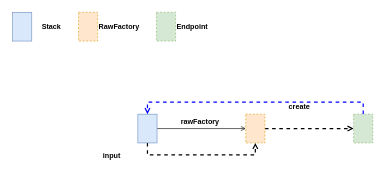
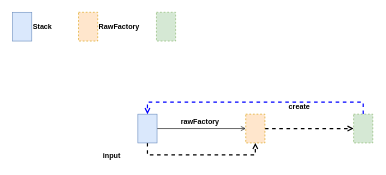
(56, 27) -> (47, 27)
(197, 27) -> none
